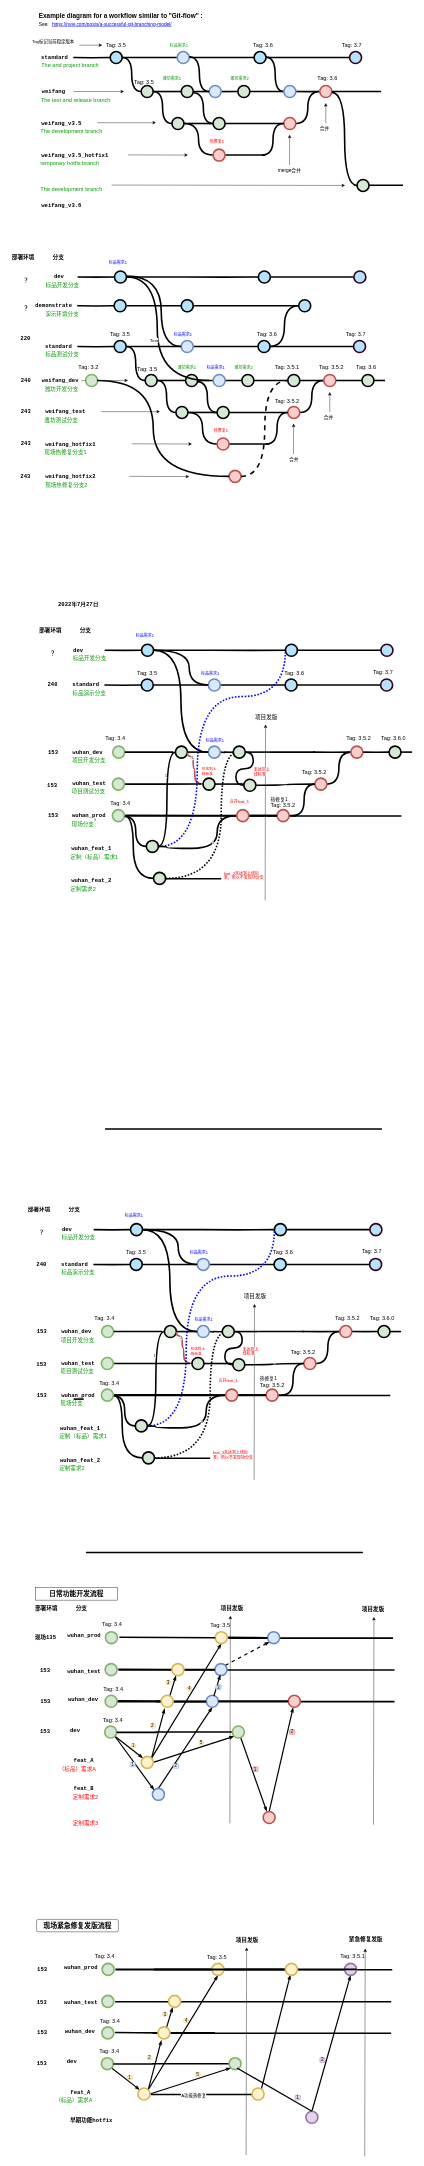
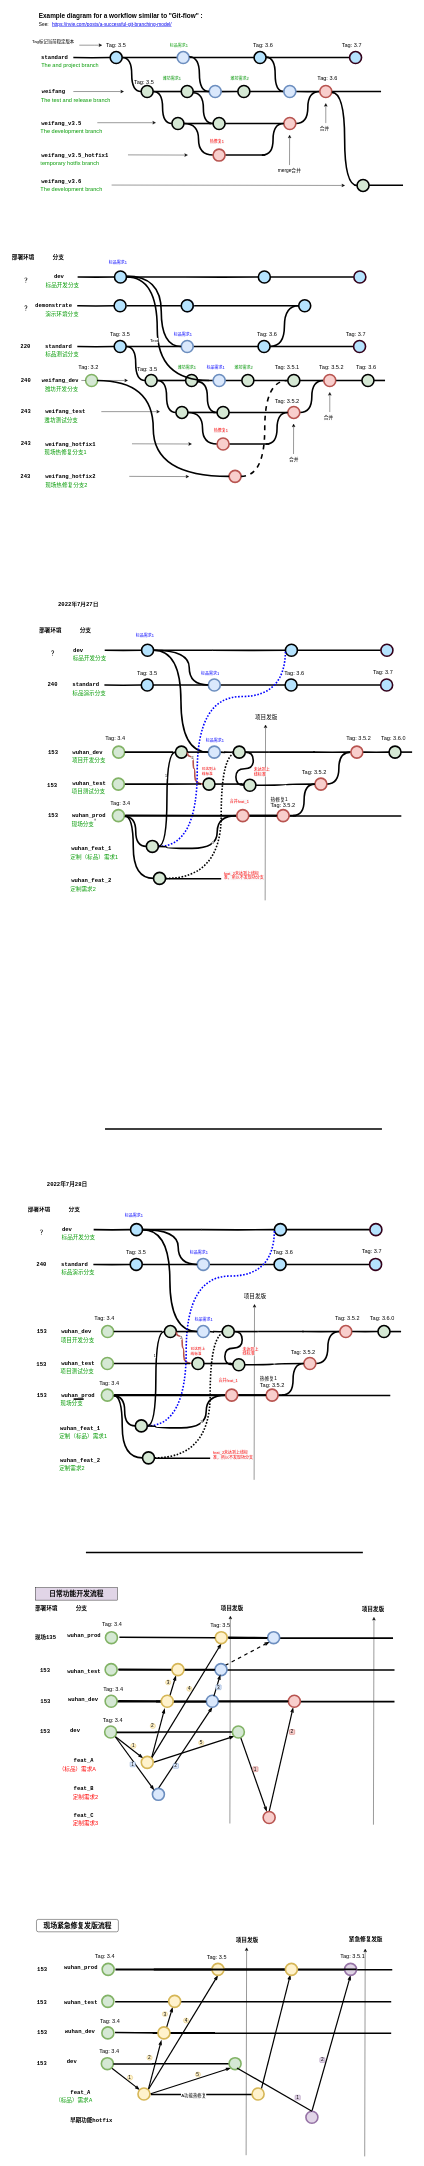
(67, 204) -> (67, 180)
(26, 338) -> (26, 346)
none -> (67, 1185)
(76, 1594) -> (76, 1594)
none -> (96, 1816)
